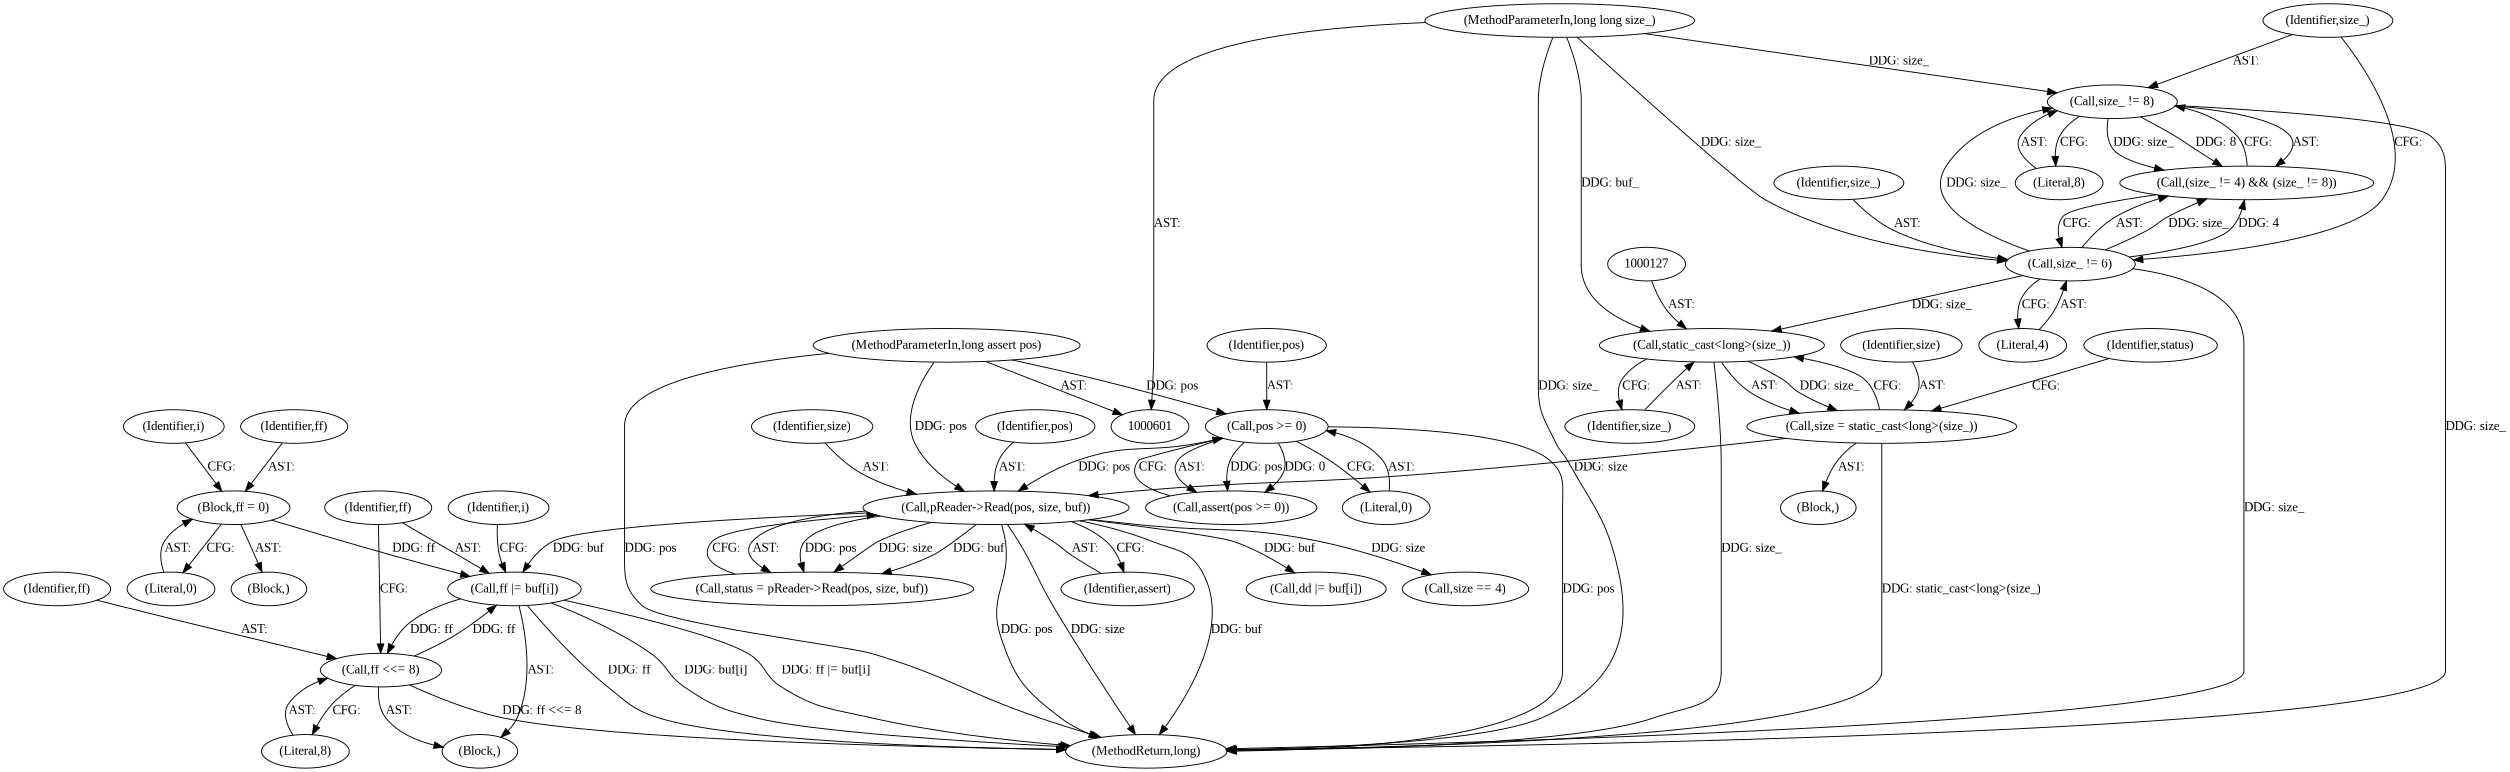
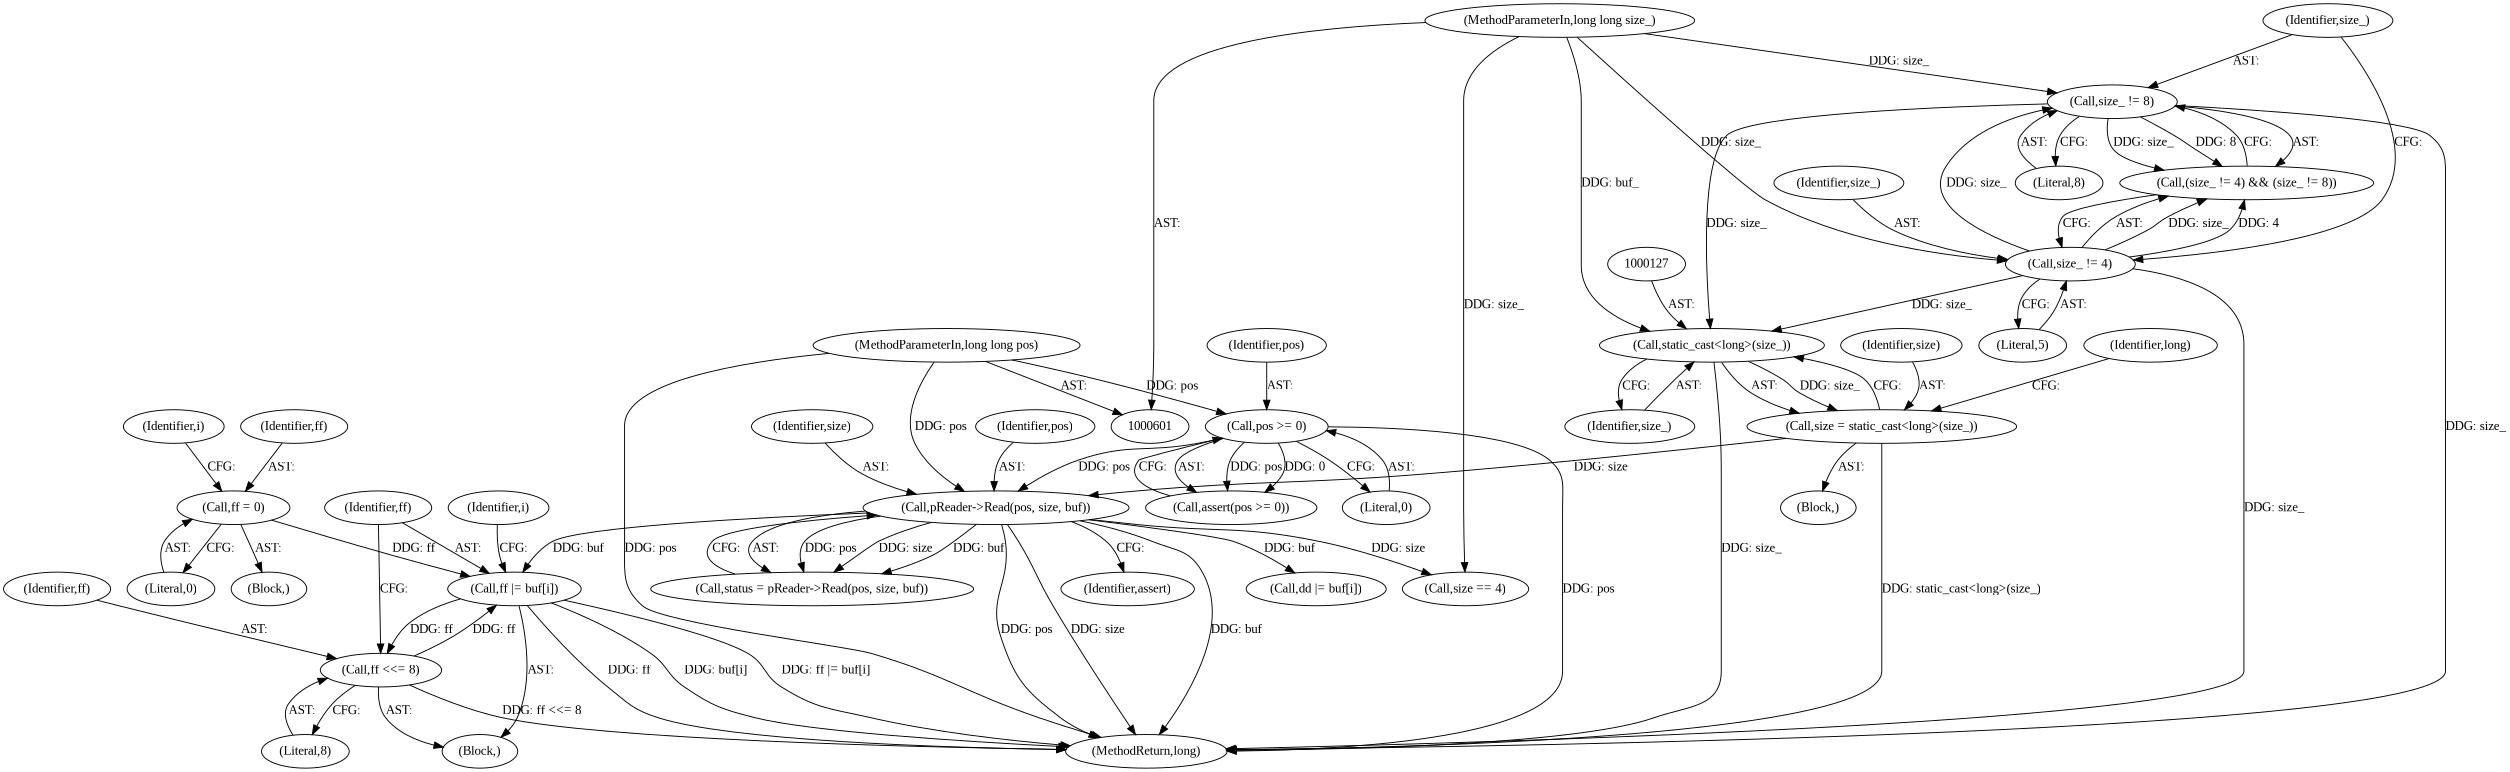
none -> (1793, 119)
(2070, 264) -> (2070, 264)
(947, 345) -> (947, 345)
(2023, 345) -> (2023, 345)
(2151, 345) -> (2151, 345)
(234, 508) -> (234, 508)
(1610, 541) -> (1464, 287)
(1067, 552) -> none
